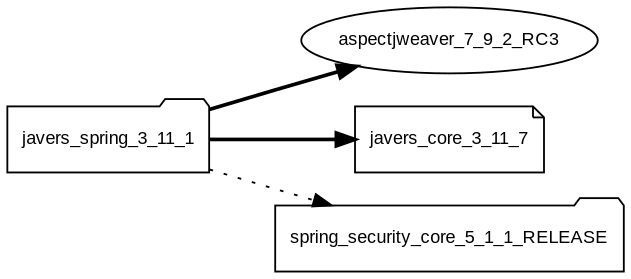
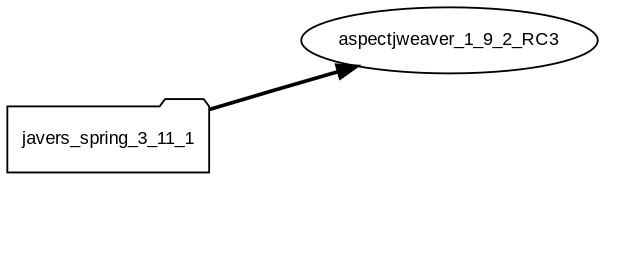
(450, 40) -> (450, 40)
(450, 139) -> none
(450, 239) -> none
